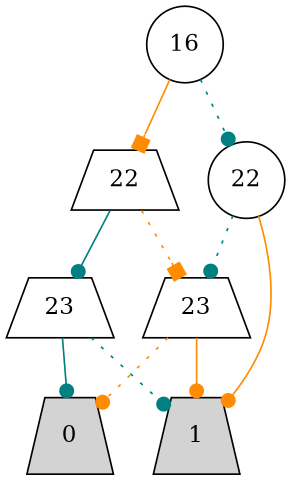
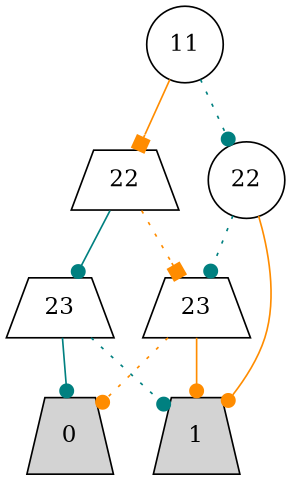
(185, 45) -> (185, 45)
